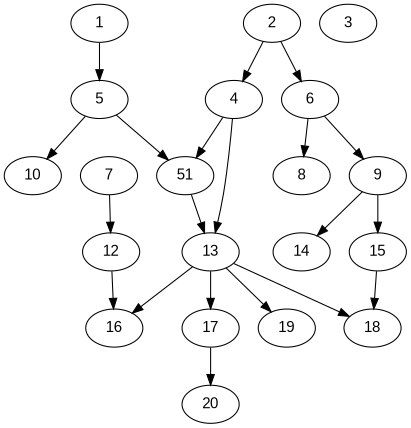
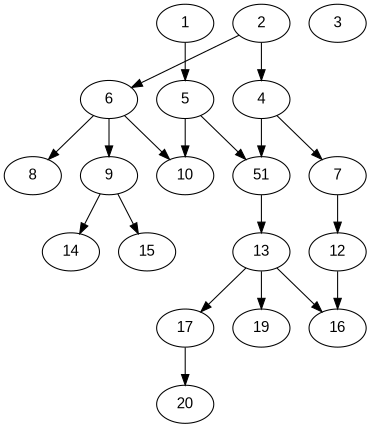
none -> (143, 134)
(227, 171) -> (296, 134)
(373, 328) -> none
